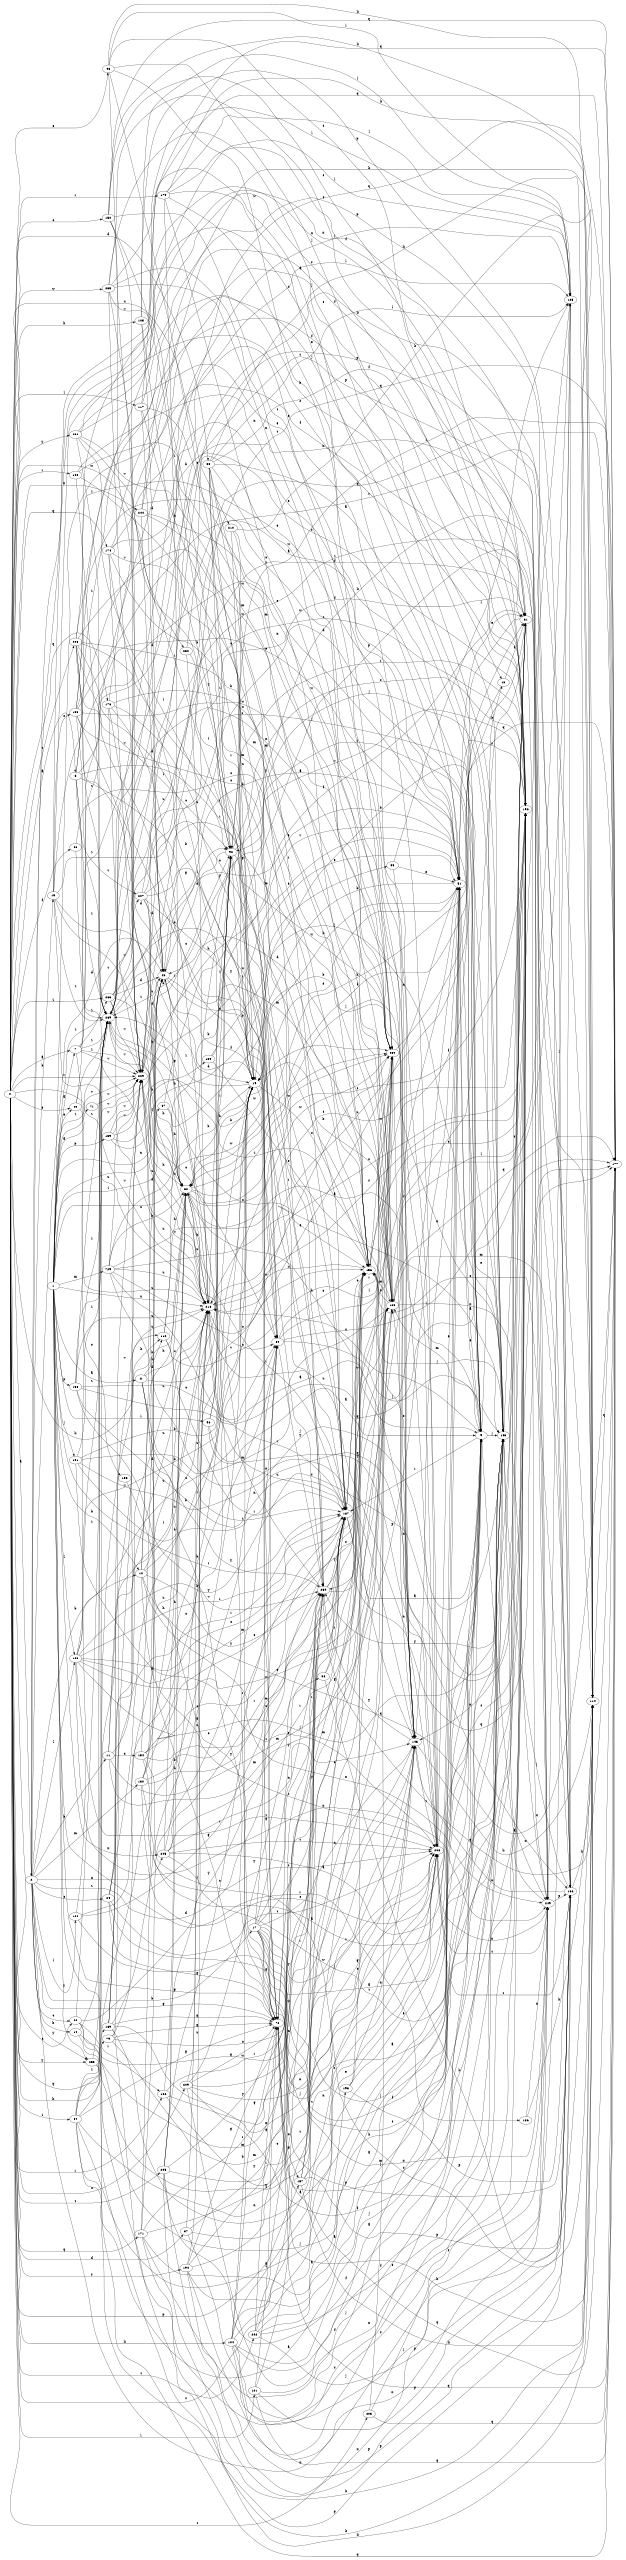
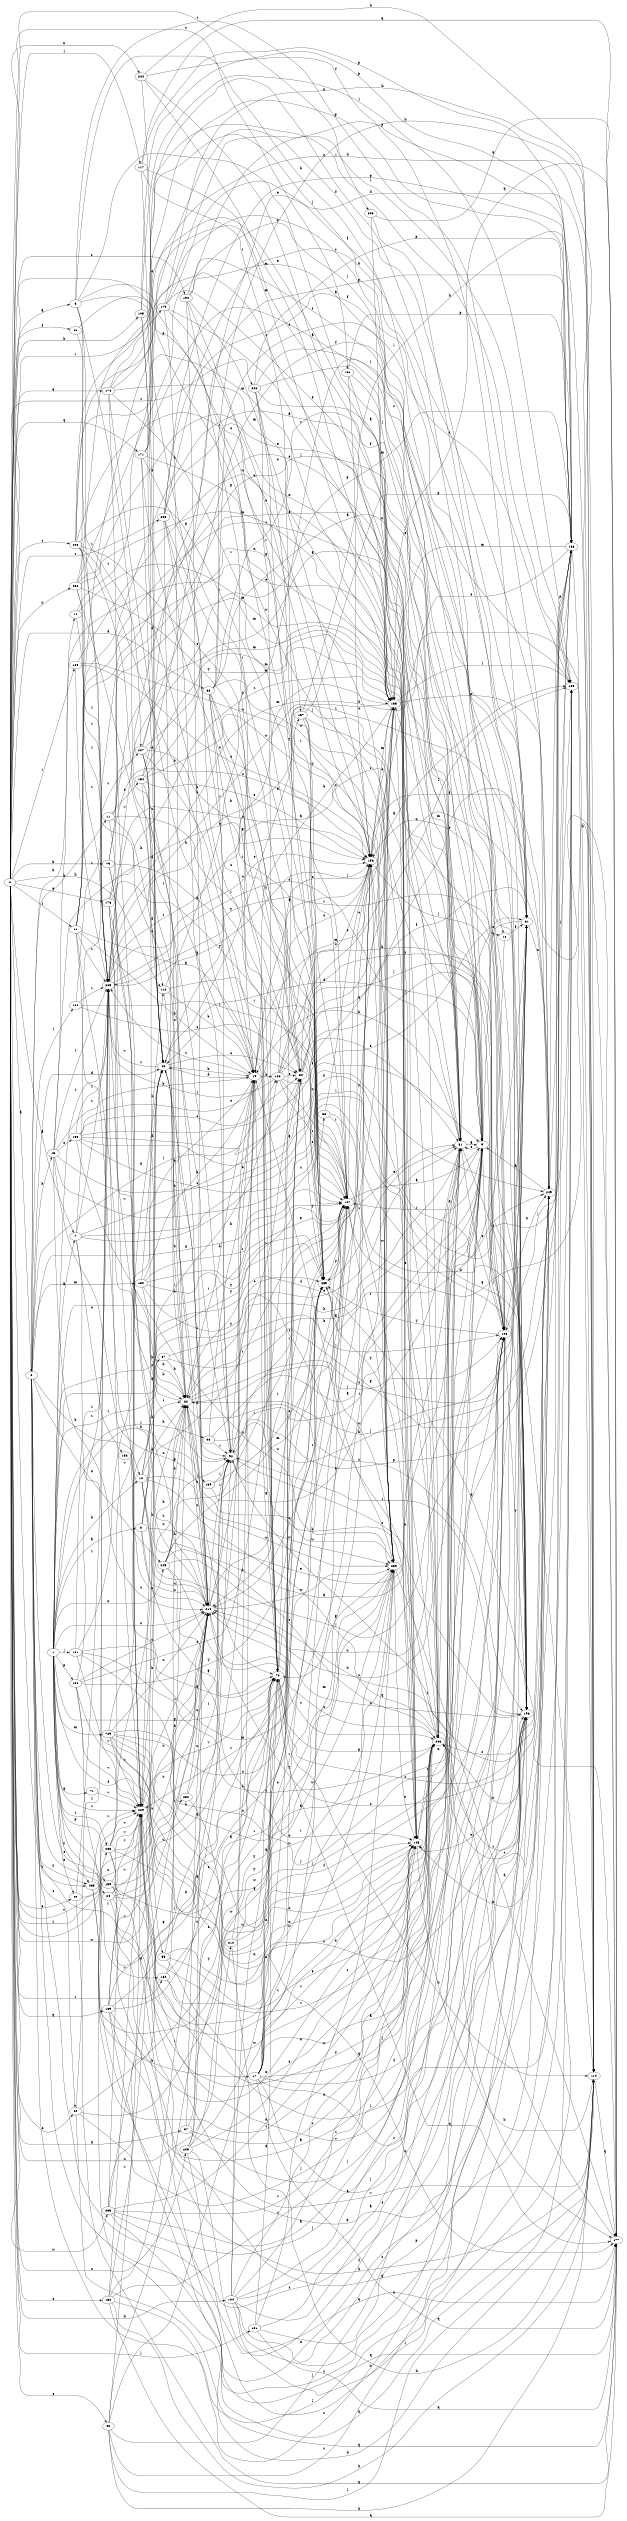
(206, 1011) -> (173, 1680)
(220, 1394) -> (265, 1077)
(526, 2120) -> none
